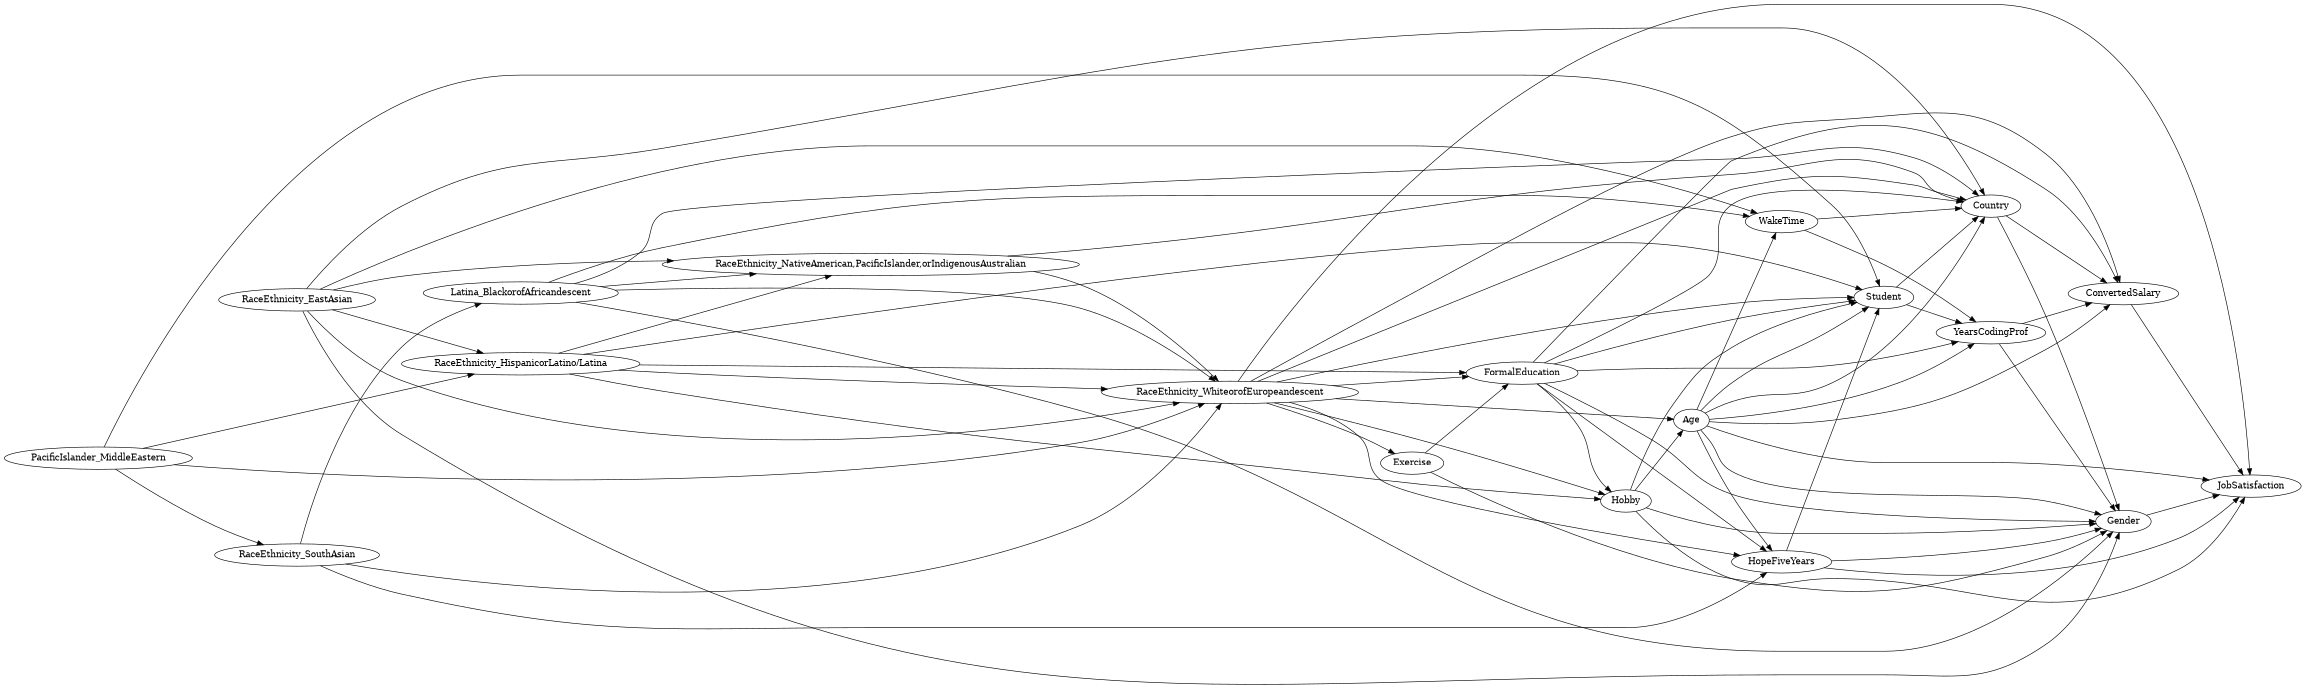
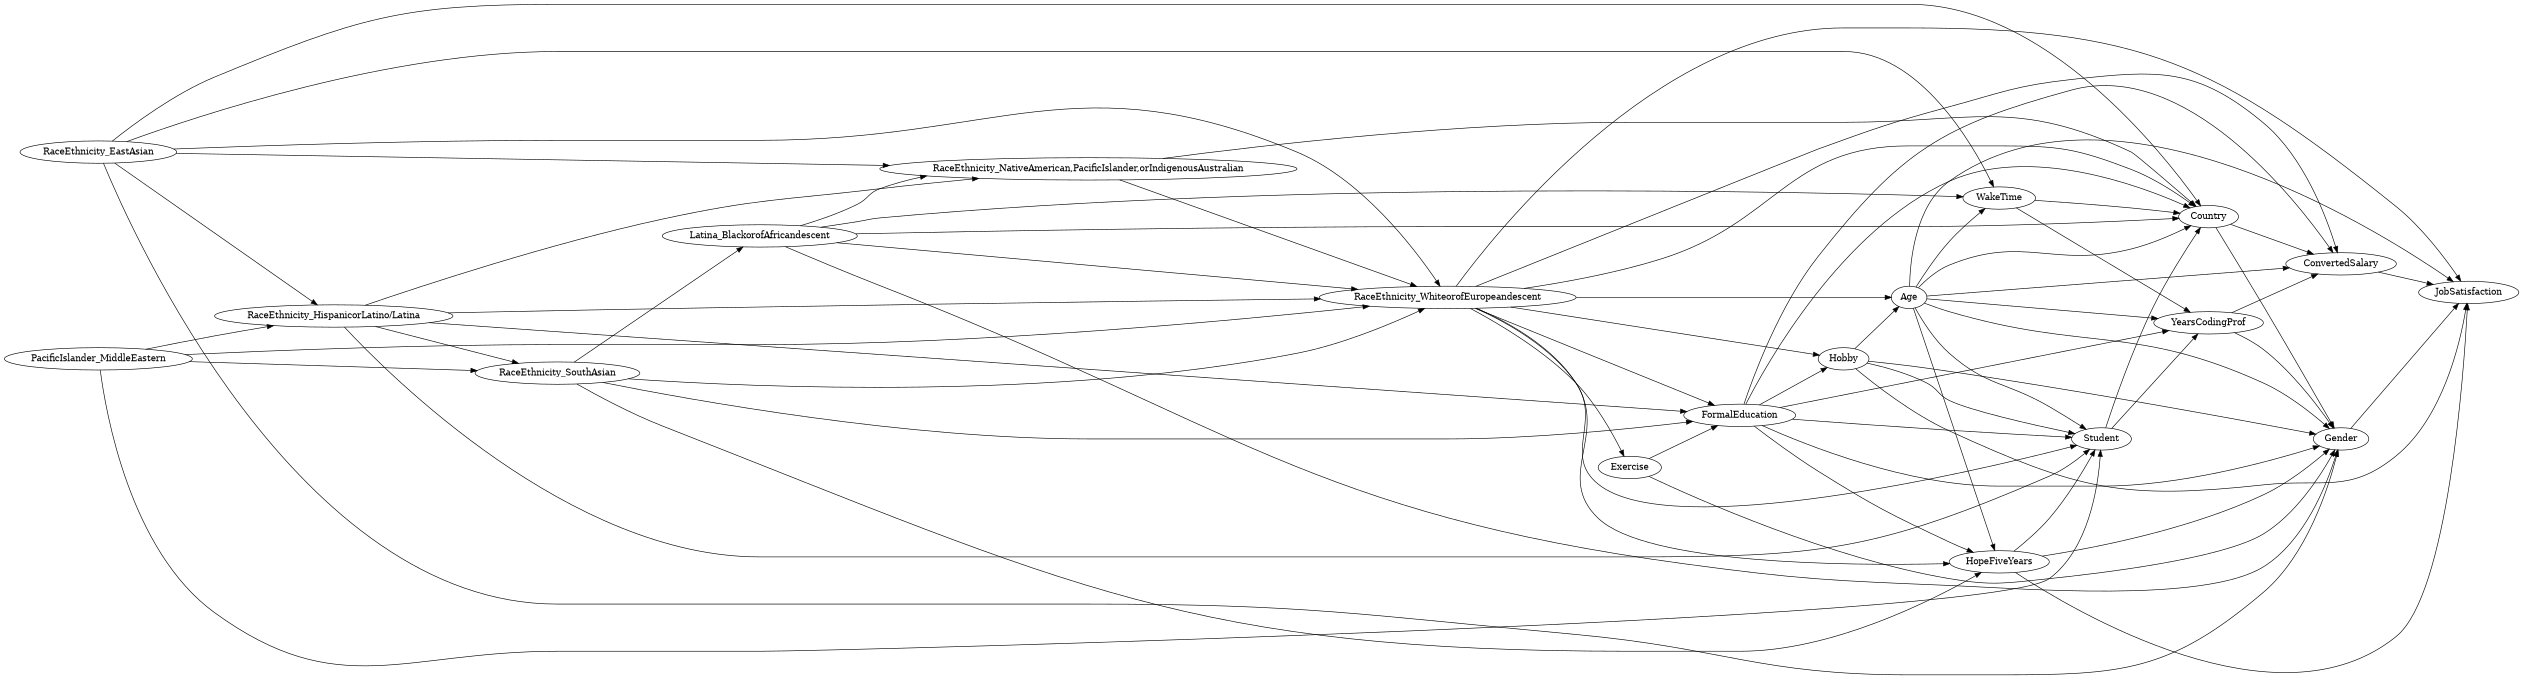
none -> (1143, 439)
(1081, 448) -> (434, 341)
